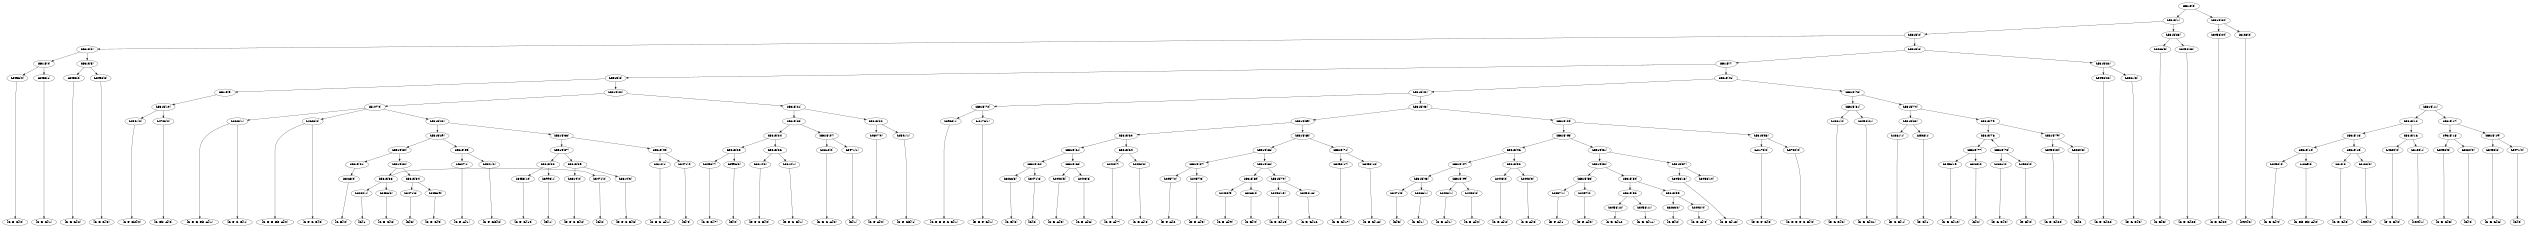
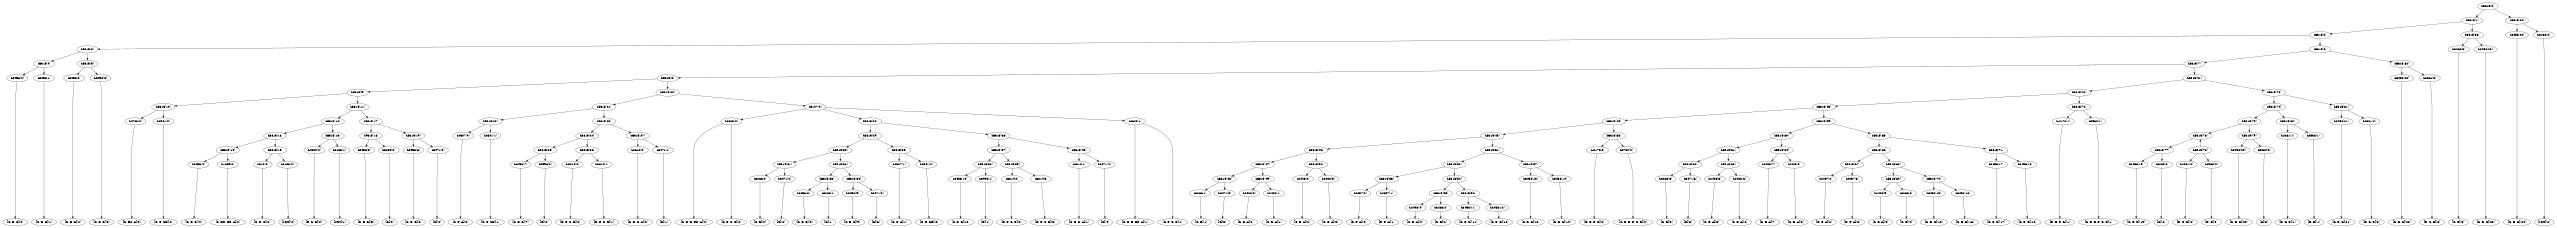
none -> (358, 99)
(492, 168) -> (785, 171)
none -> (1562, 222)
